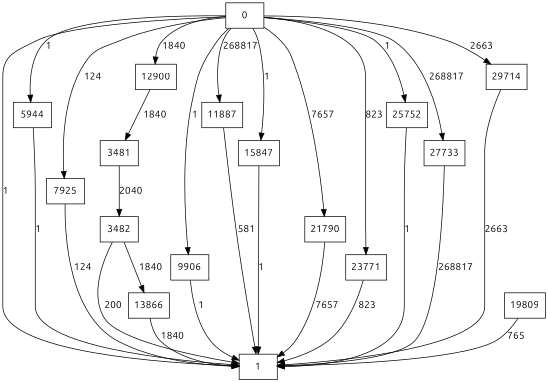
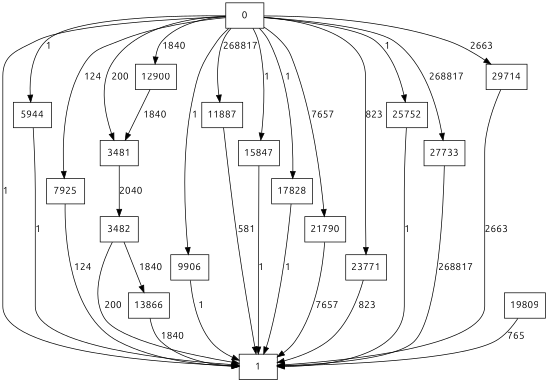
none -> (131, 43)
none -> (292, 191)
